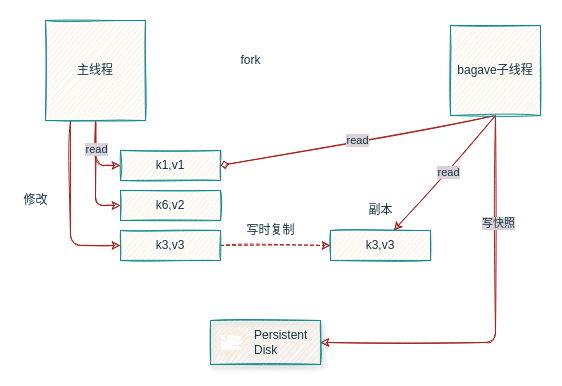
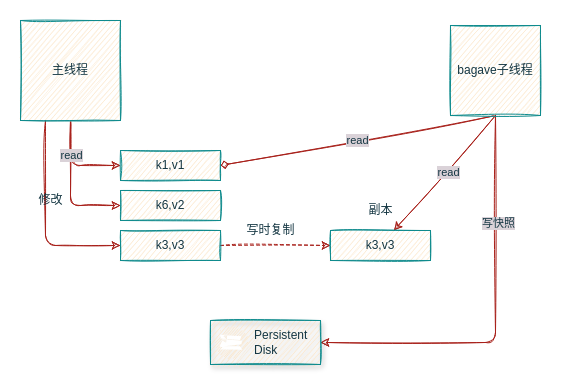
(251, 61) -> none
(96, 71) -> (71, 71)
(36, 201) -> (51, 201)
